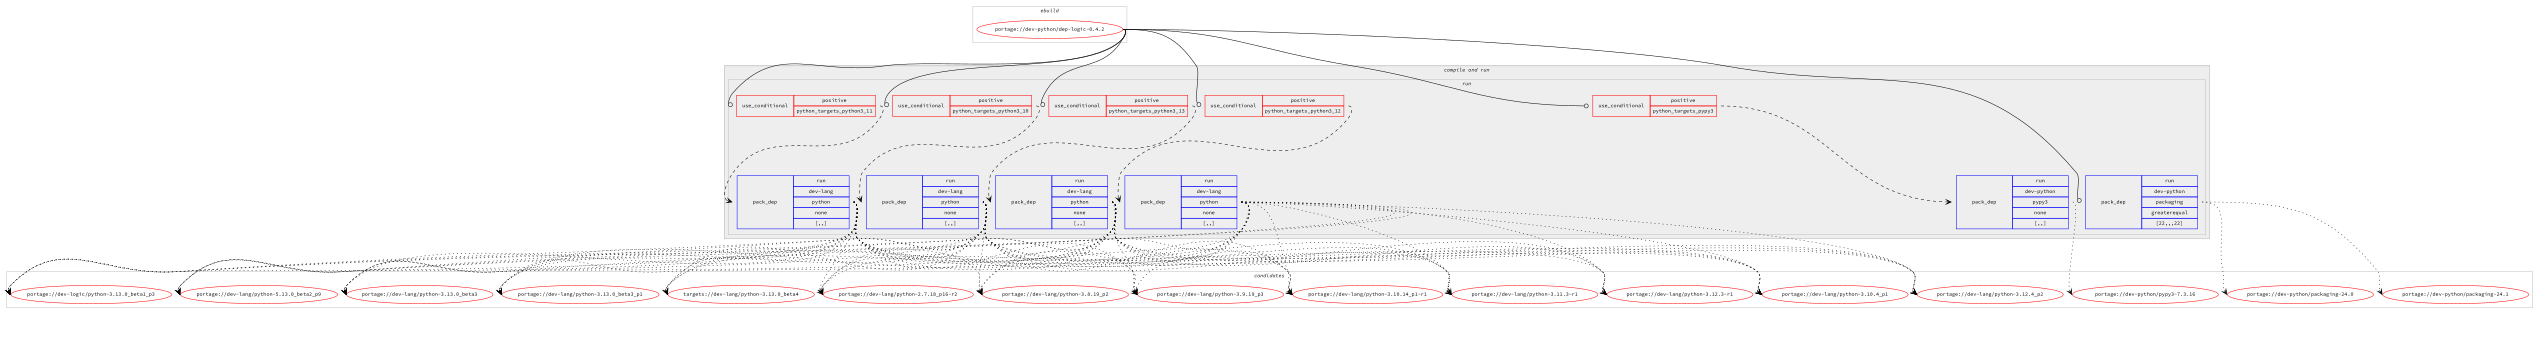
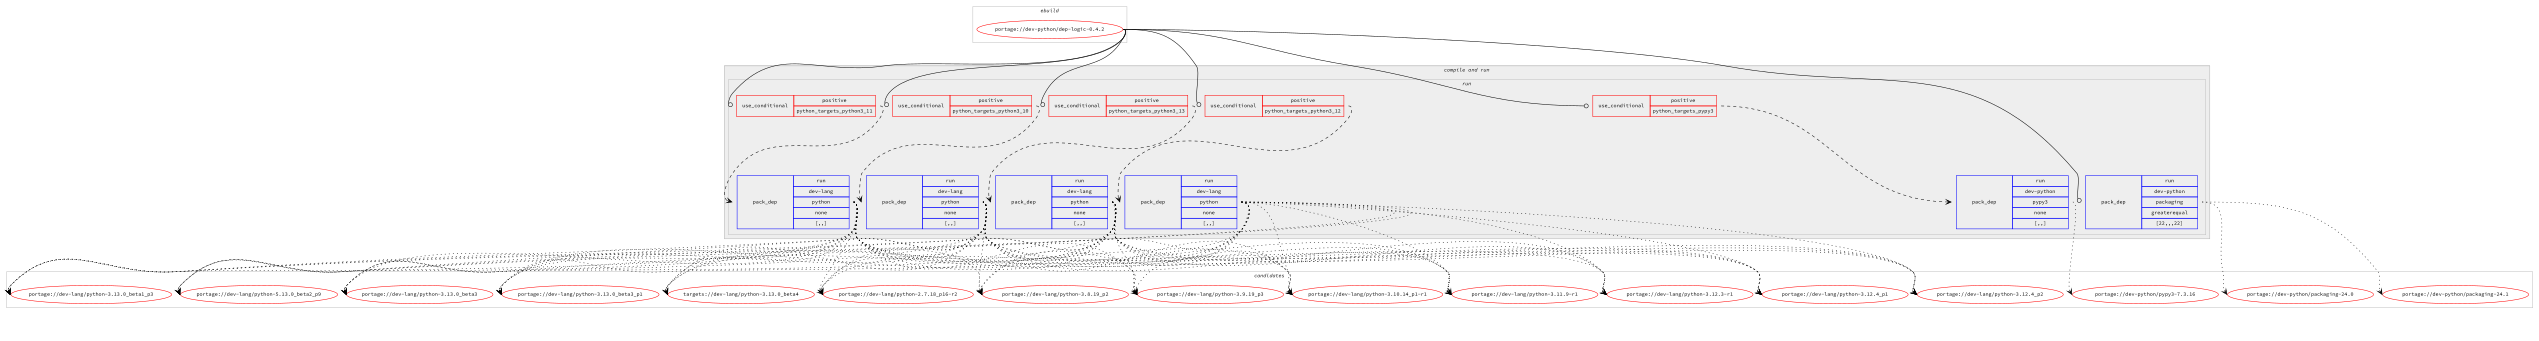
(91, 295) -> (91, 295)
(1525, 295) -> (1525, 295)
(1835, 295) -> (1835, 295)
